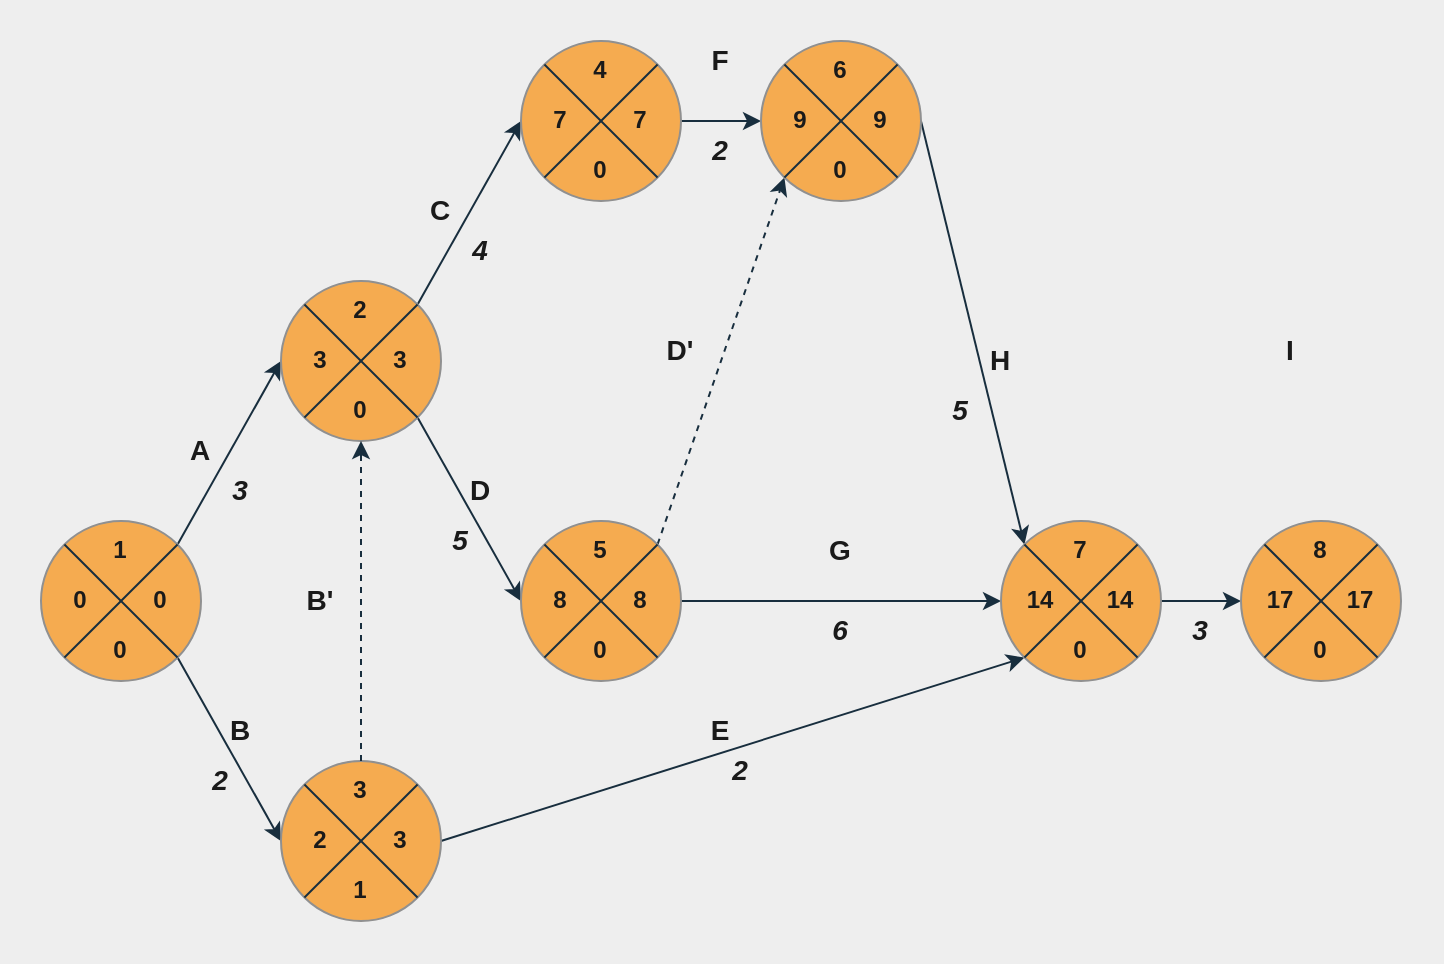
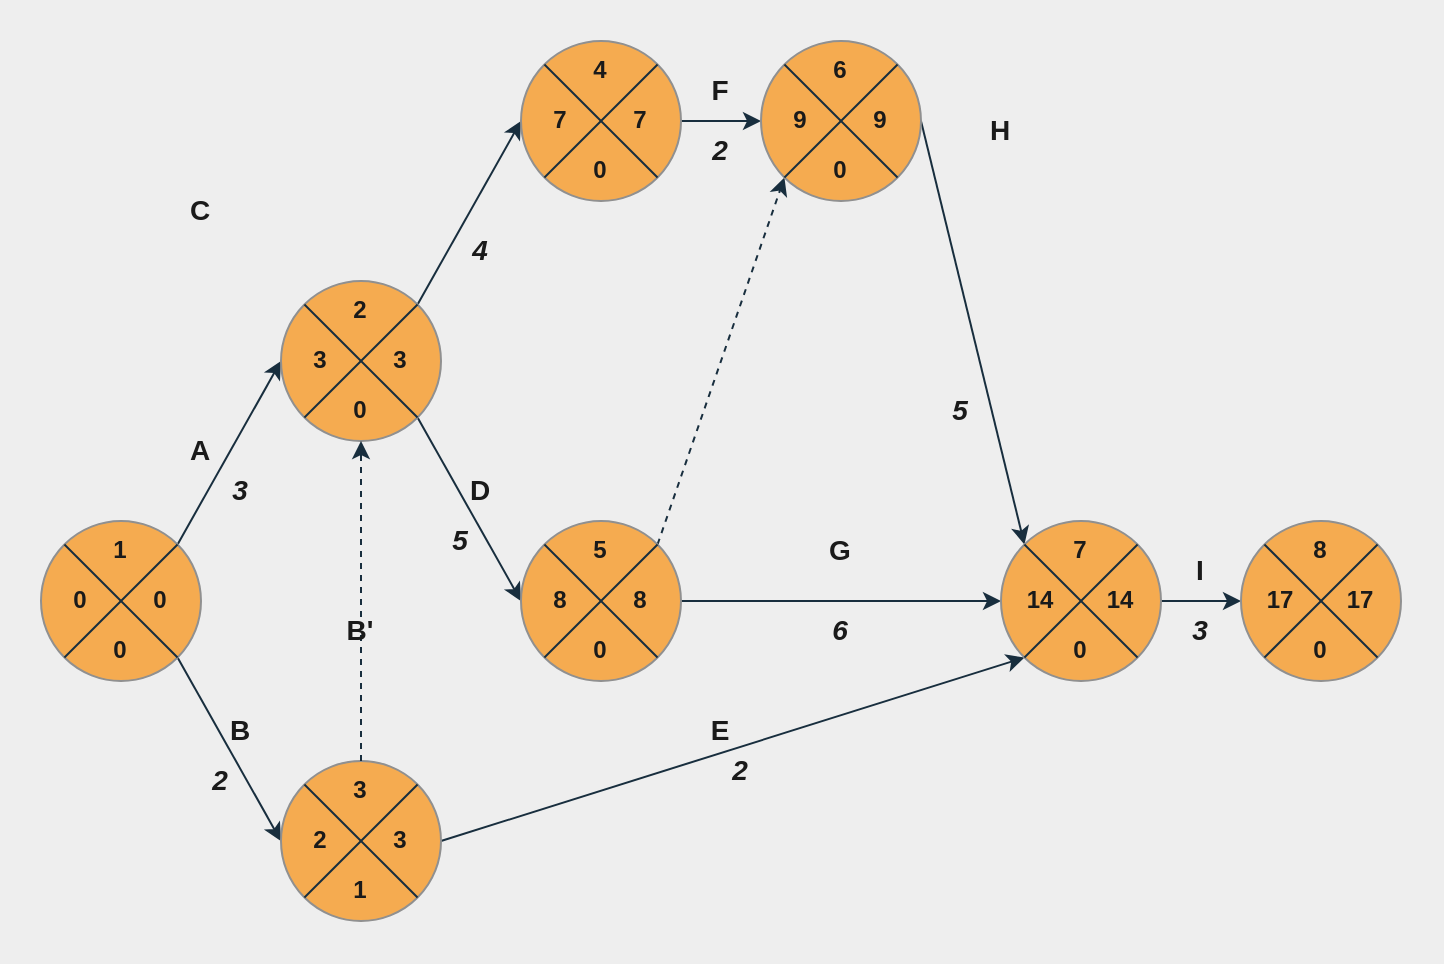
(721, 61) -> (721, 91)
(441, 211) -> (201, 211)
(681, 351) -> none
(1291, 351) -> (1201, 571)
(1001, 361) -> (1001, 131)
(321, 601) -> (361, 631)
